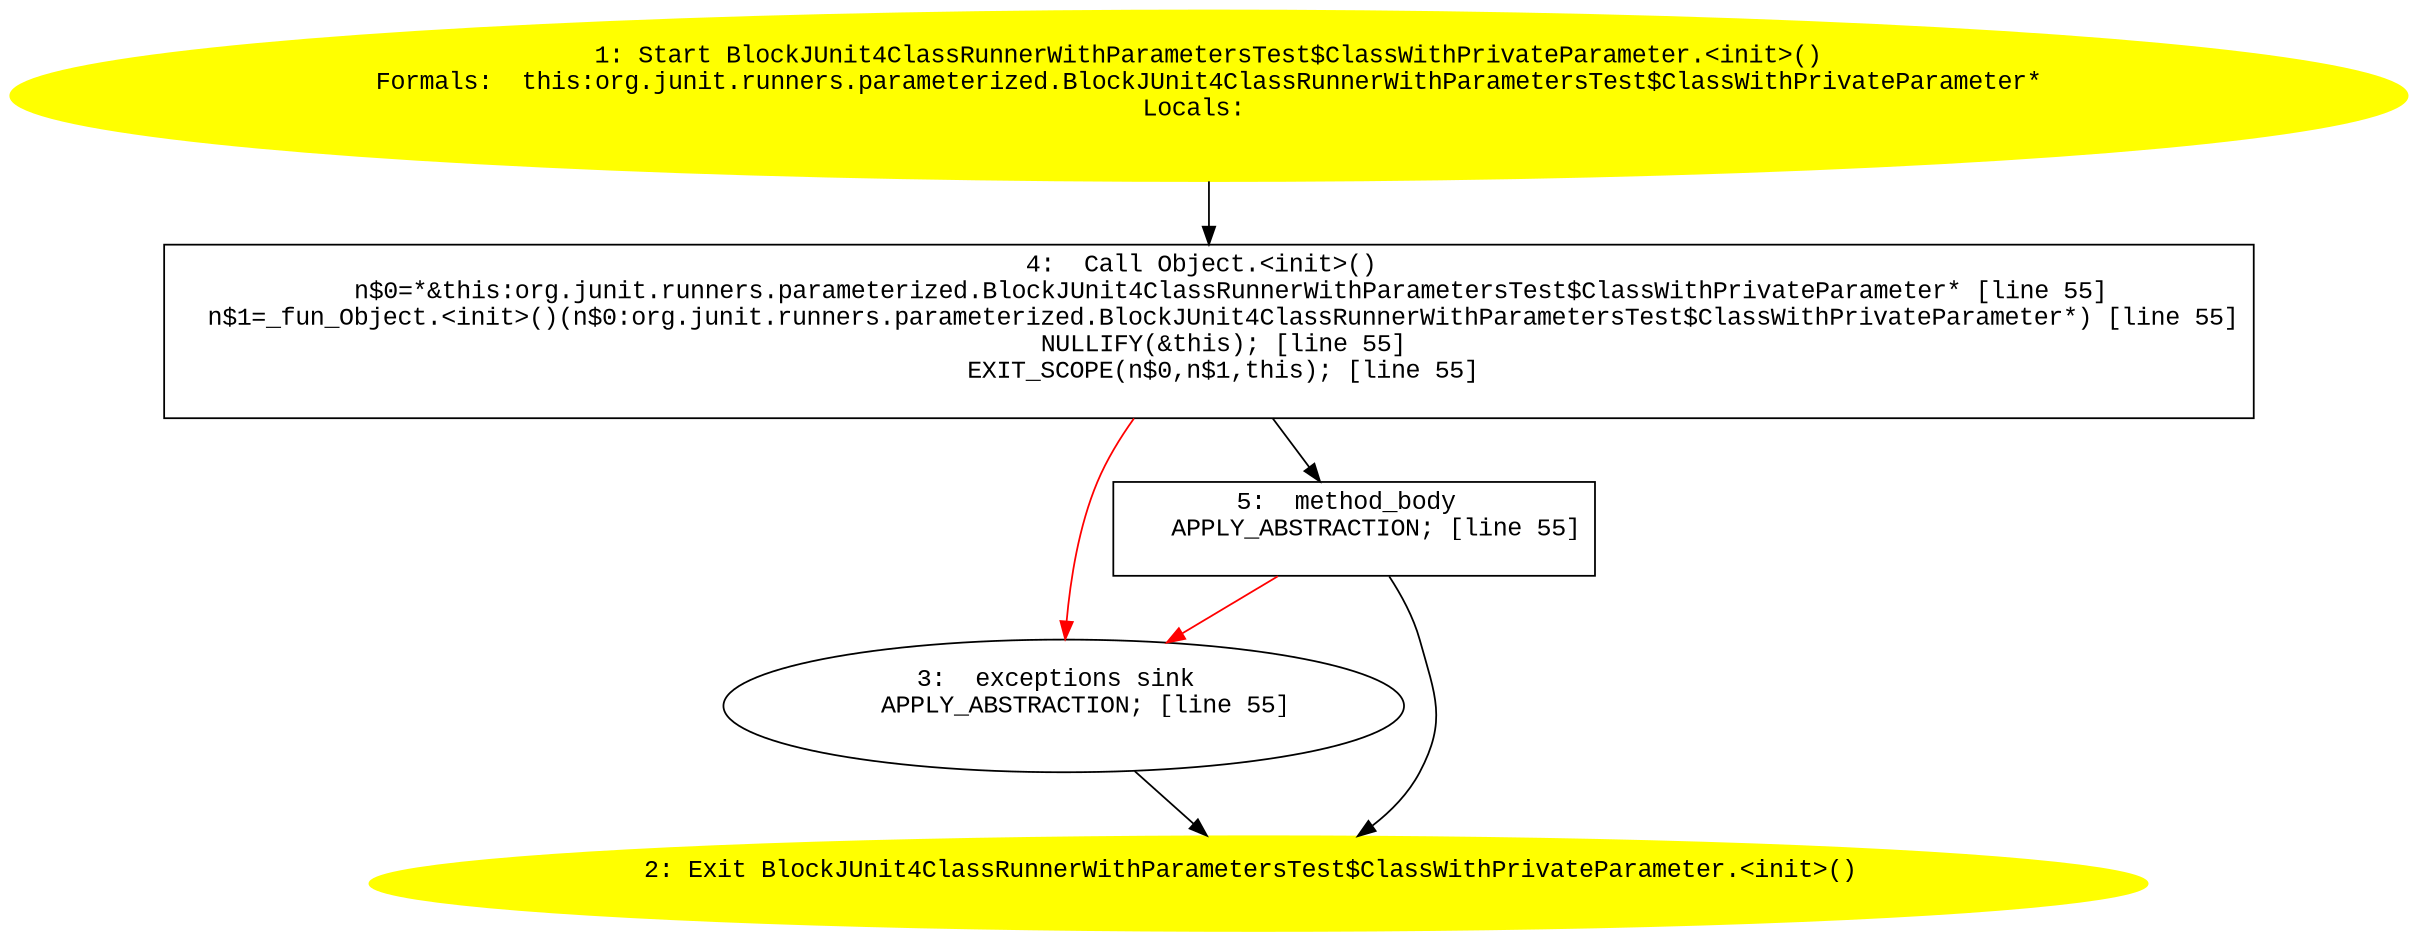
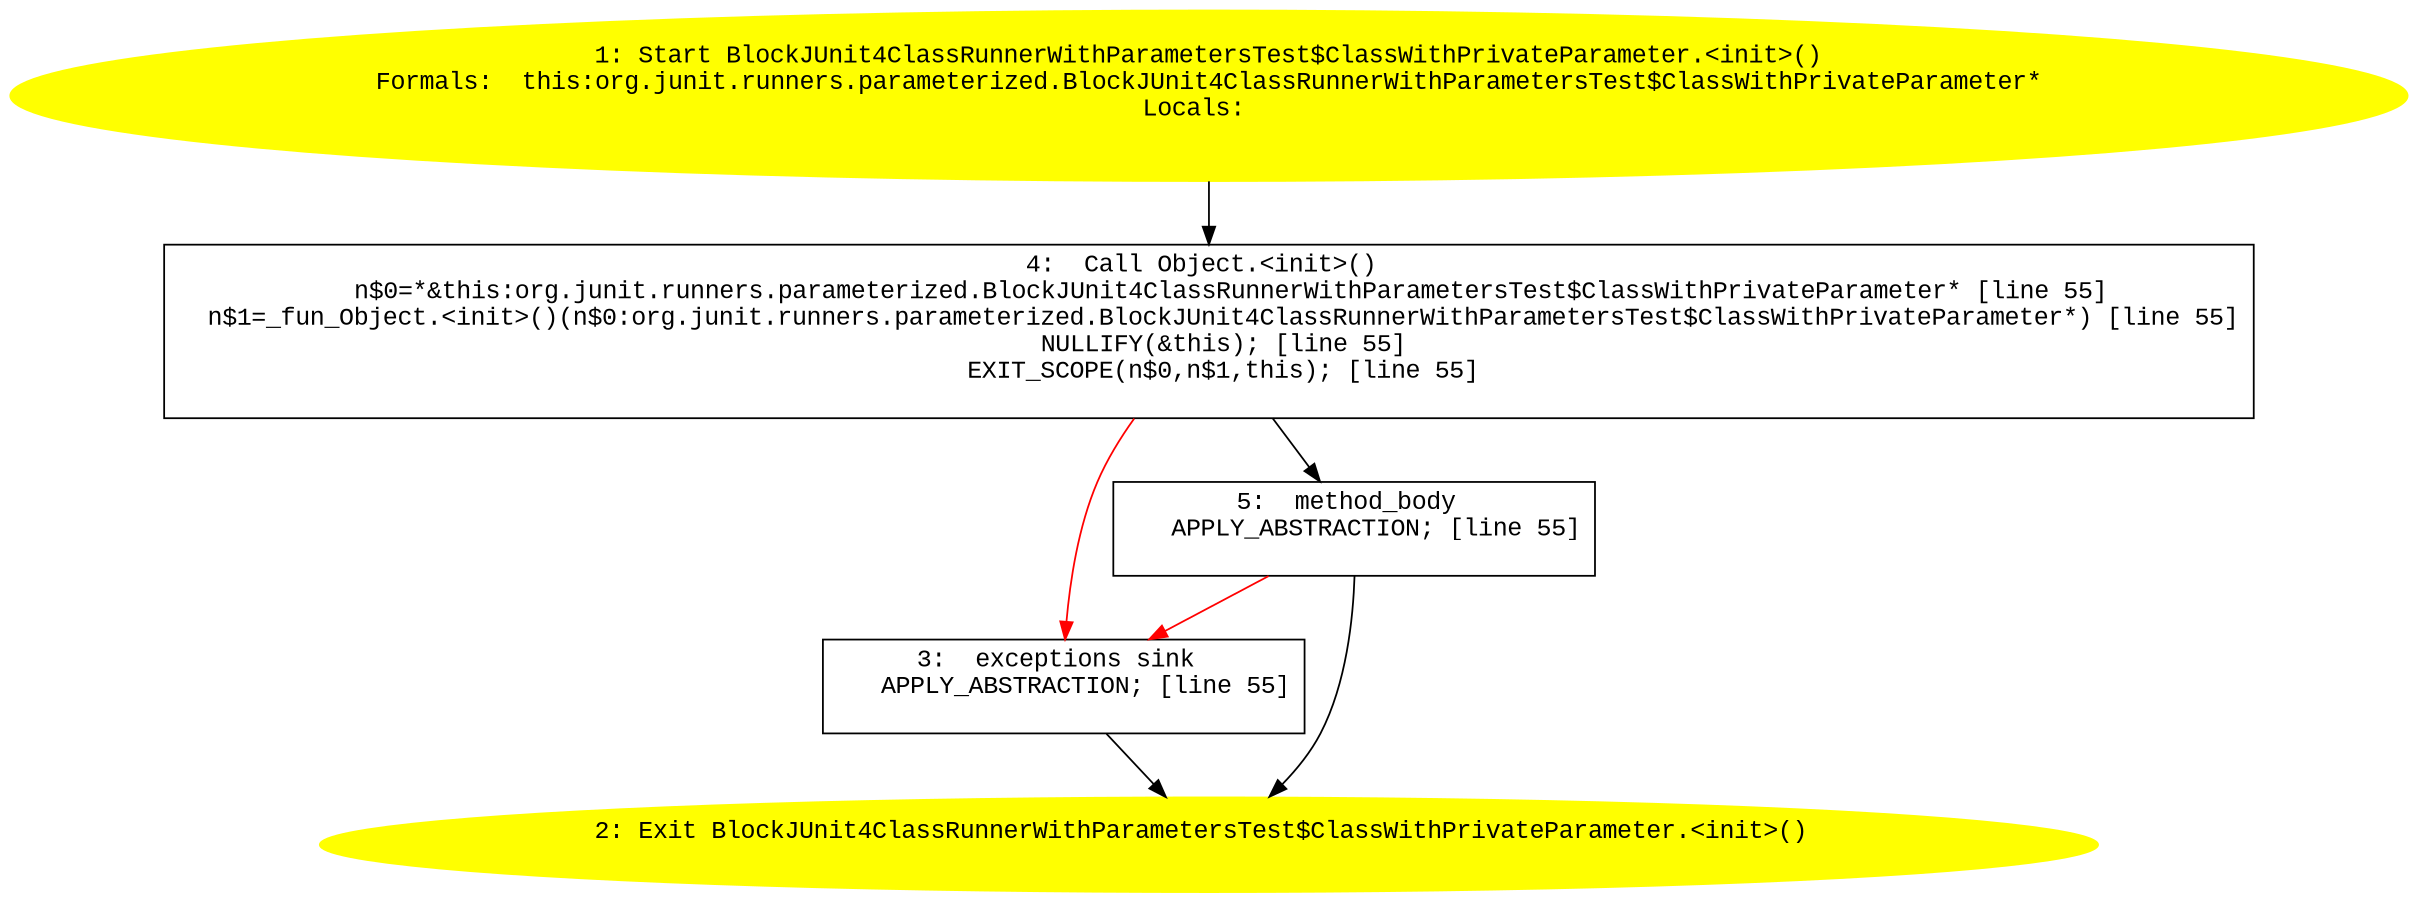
(1064, 706) -> (1064, 686)
